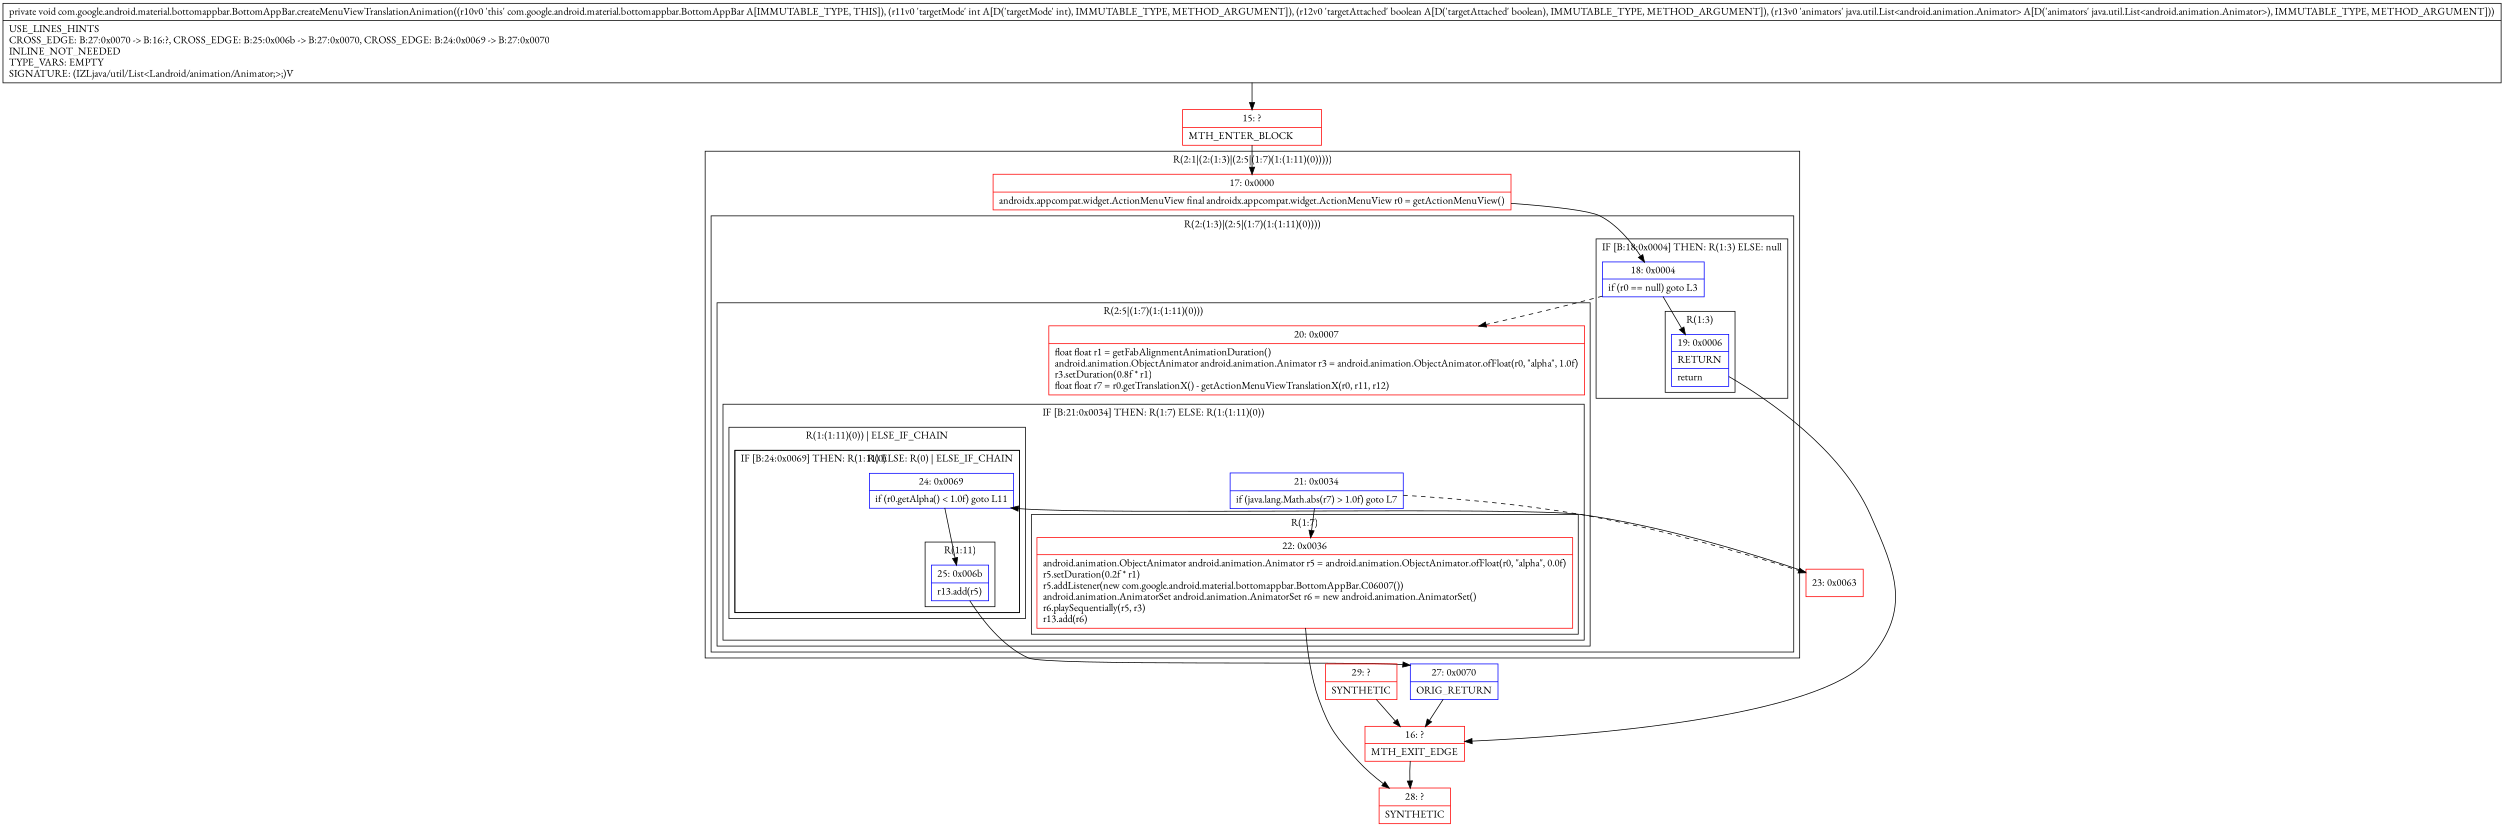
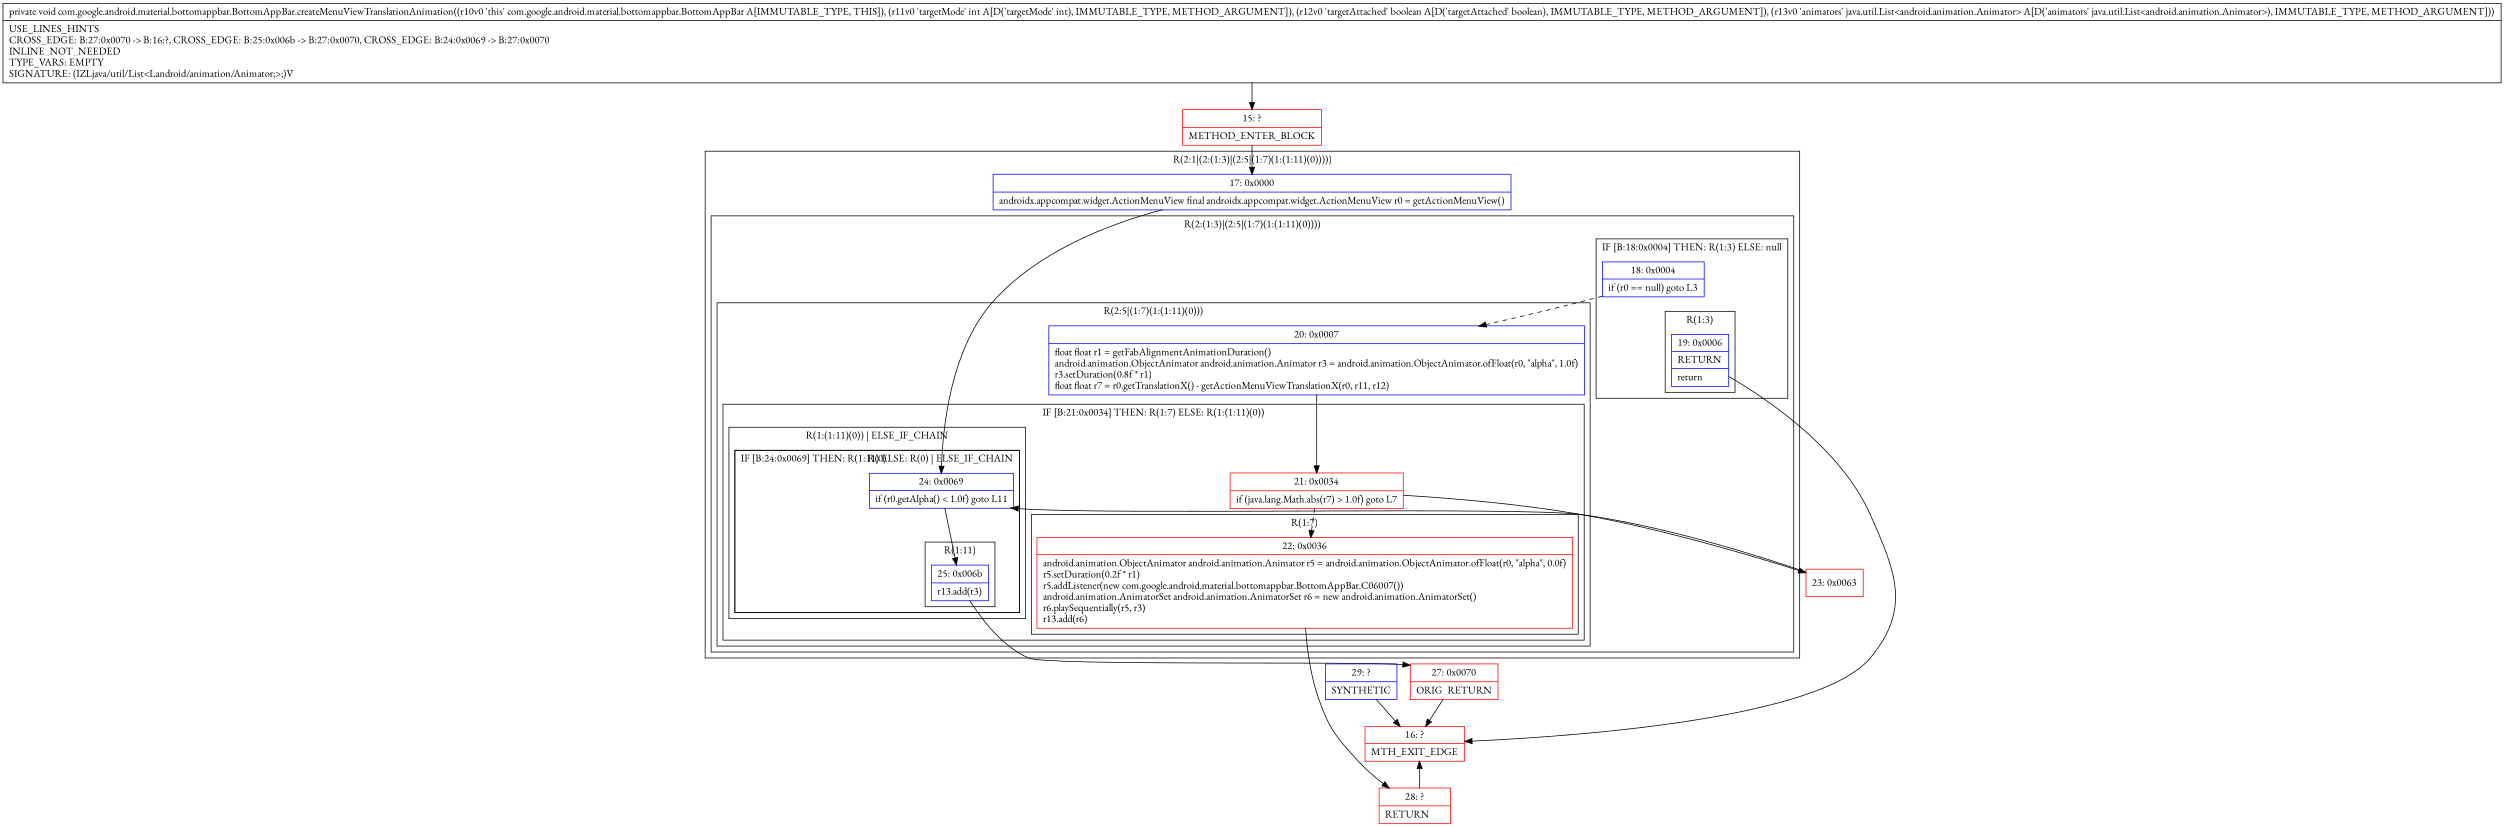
(1241, 136) -> (1252, 136)
(1252, 192) -> (1252, 192)
(1581, 211) -> (1000, 295)
(1675, 316) -> none
(1317, 360) -> (1317, 360)
none -> (1317, 430)
(1317, 491) -> (1317, 491)
(1534, 507) -> (1534, 507)
(1313, 519) -> (1313, 519)
(960, 591) -> (960, 591)
(1361, 682) -> (1361, 682)
(1454, 682) -> (1454, 682)
(1410, 771) -> (1420, 778)
(1415, 814) -> (1407, 814)
